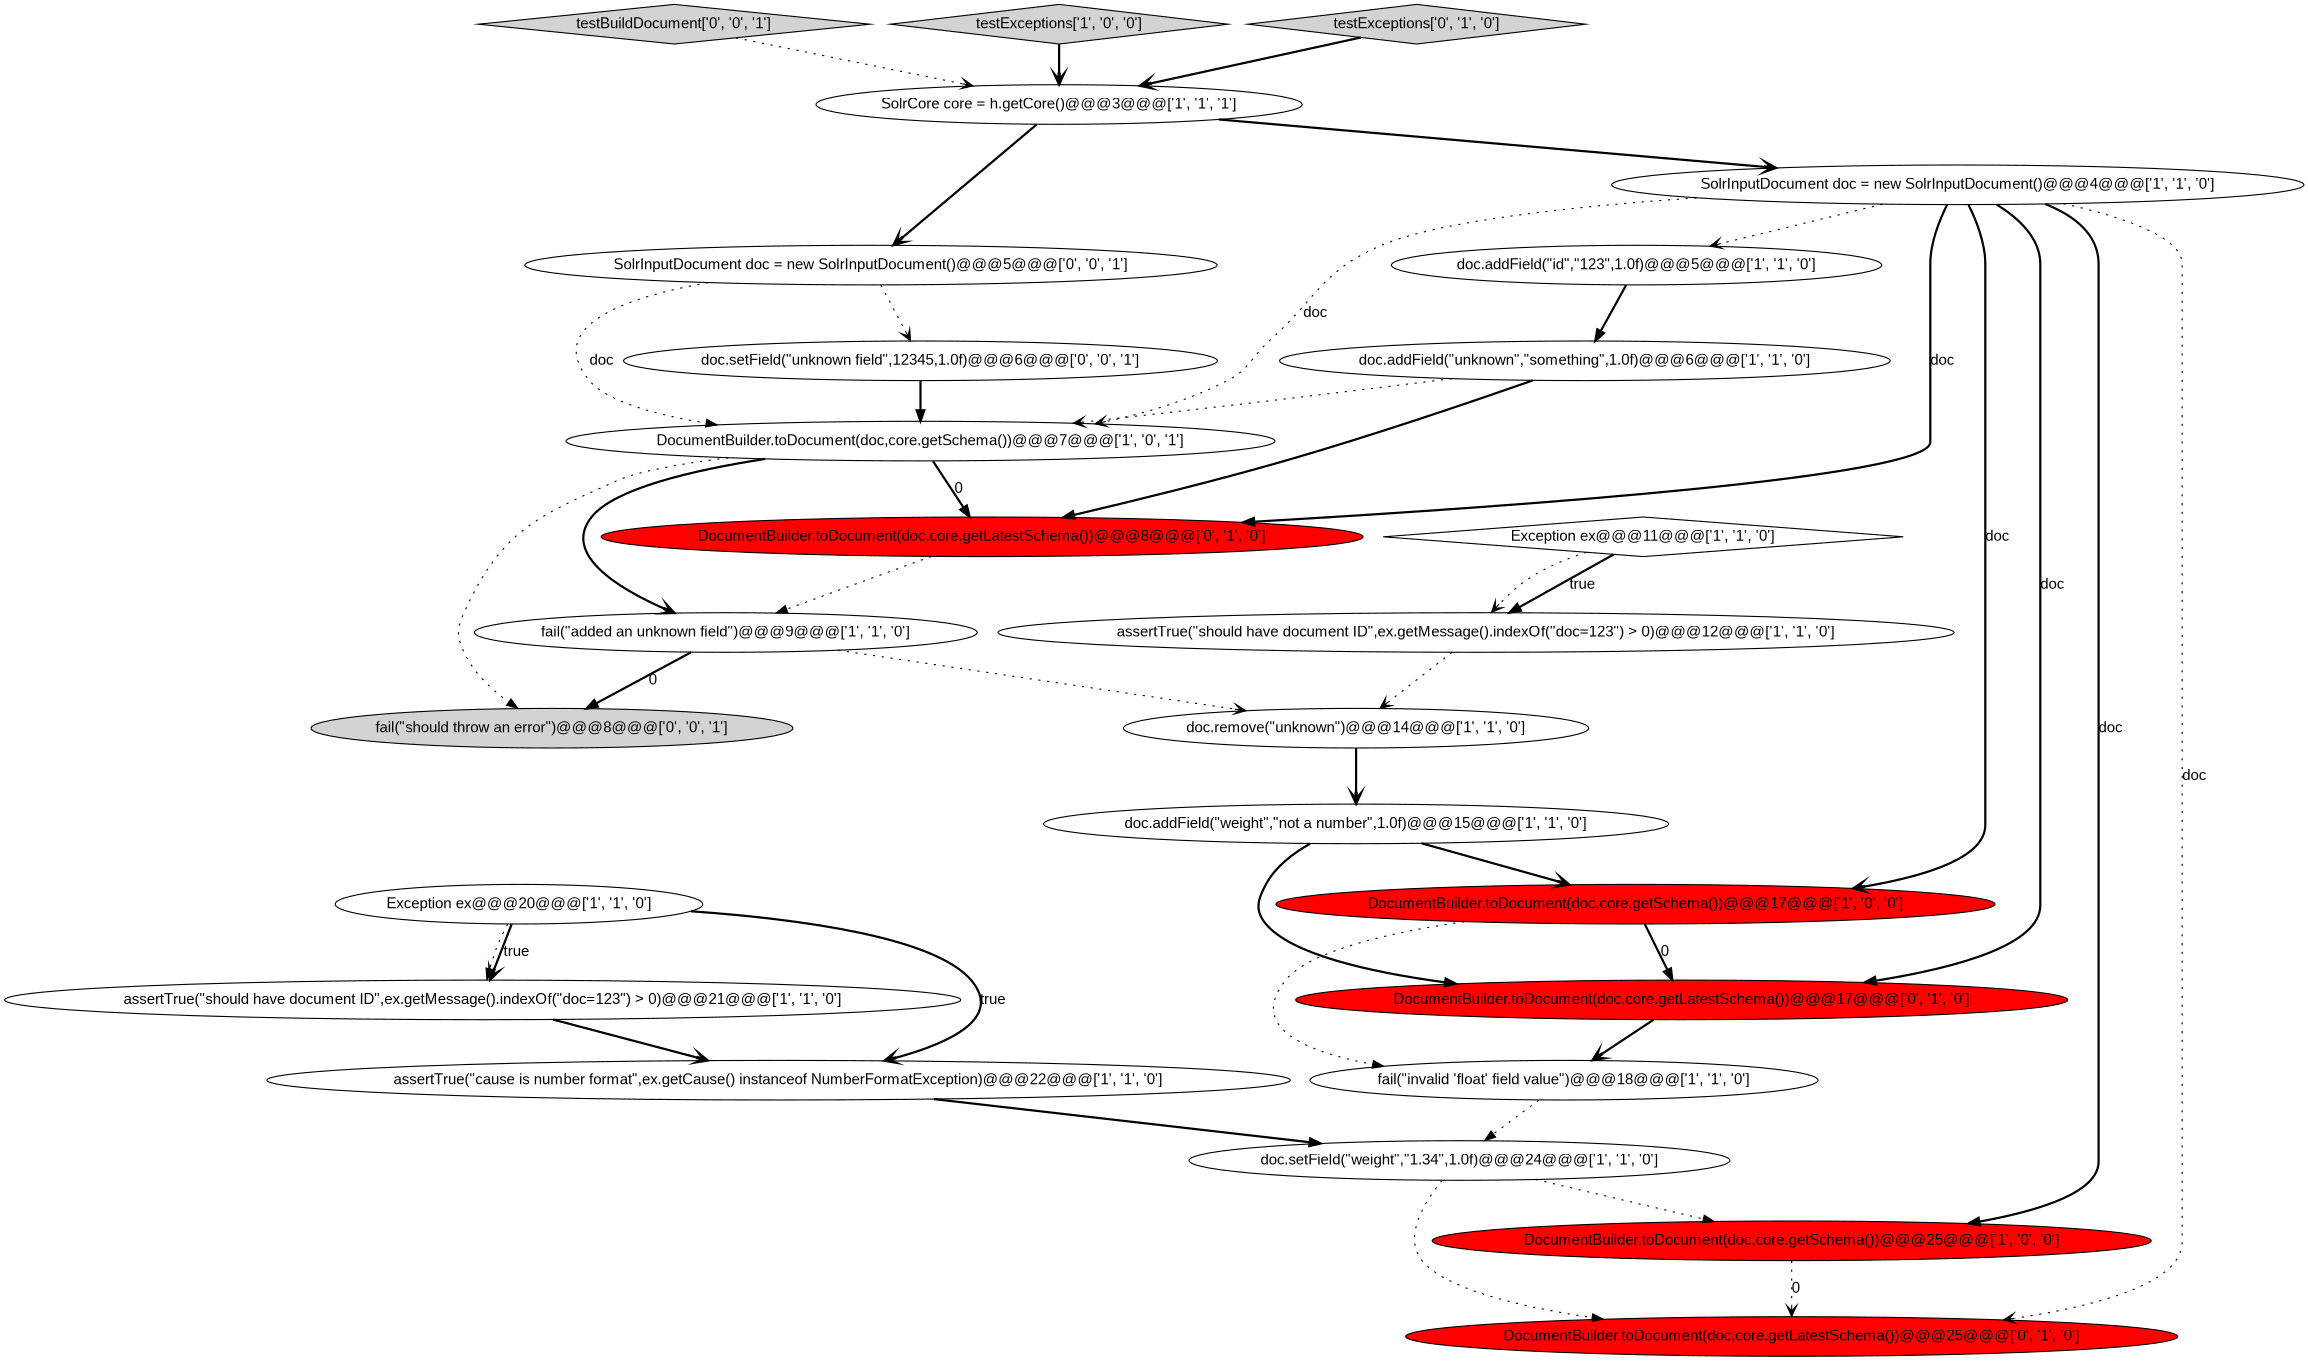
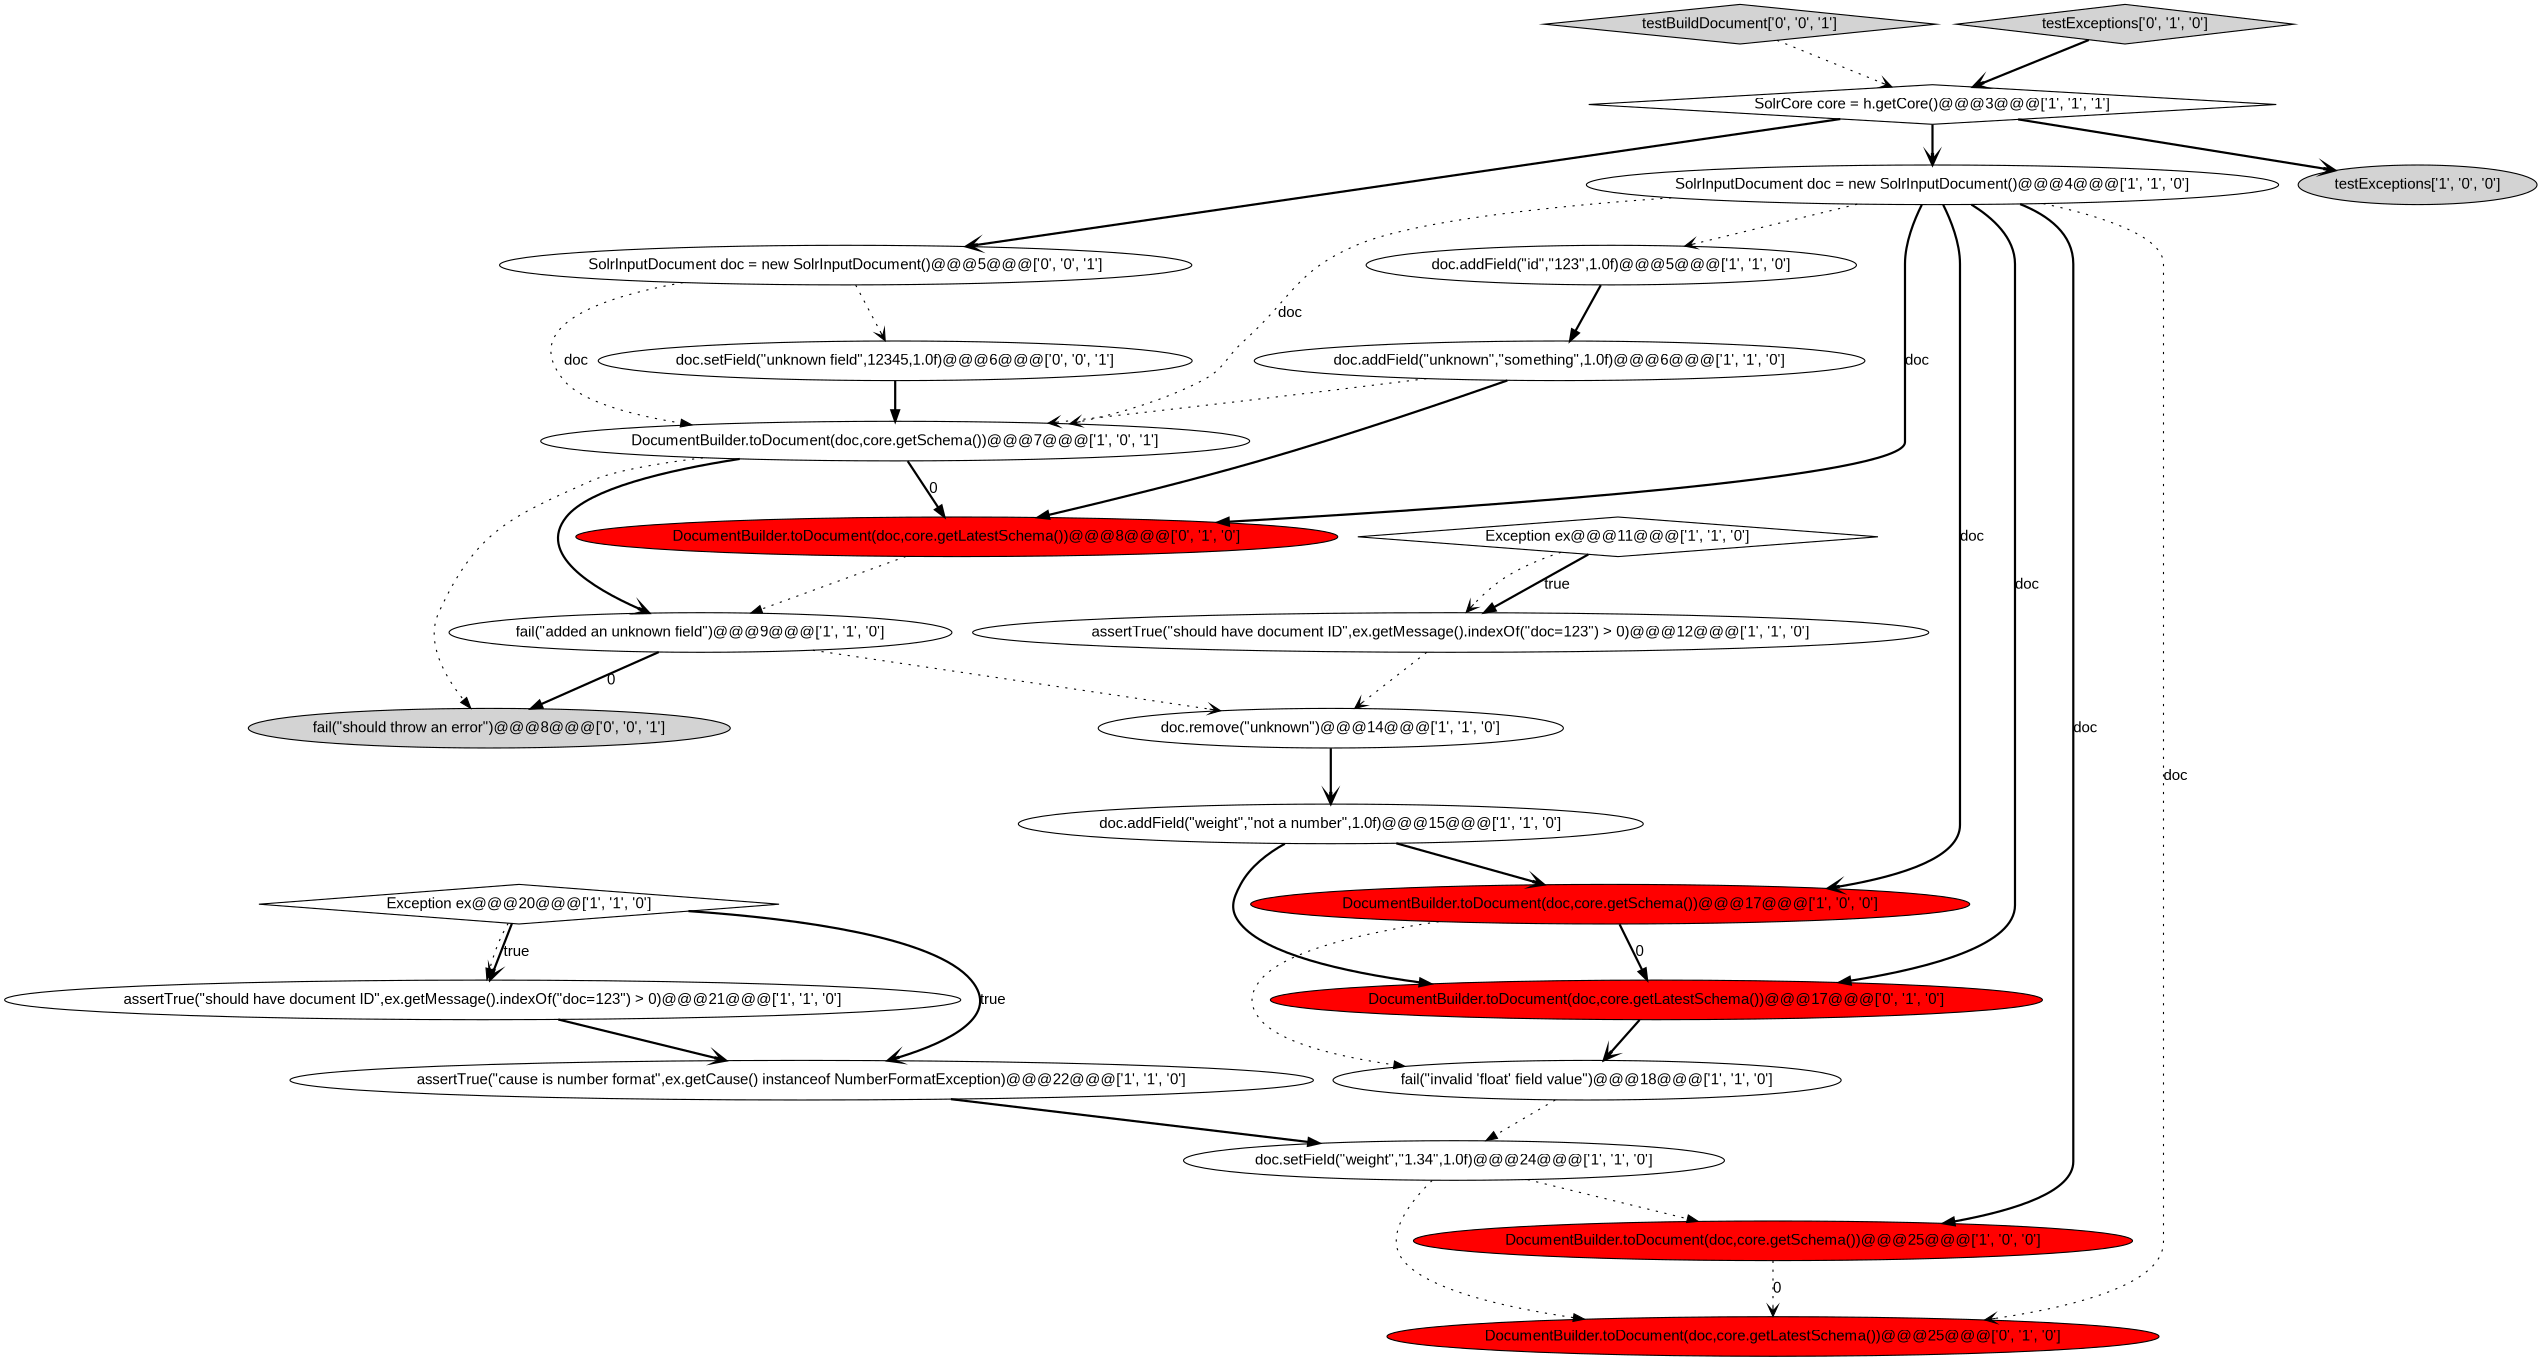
(1059, 24) -> (2418, 185)
(1059, 59) -> (2171, 144)
(1059, 105) -> (1932, 105)
(519, 904) -> (519, 904)
